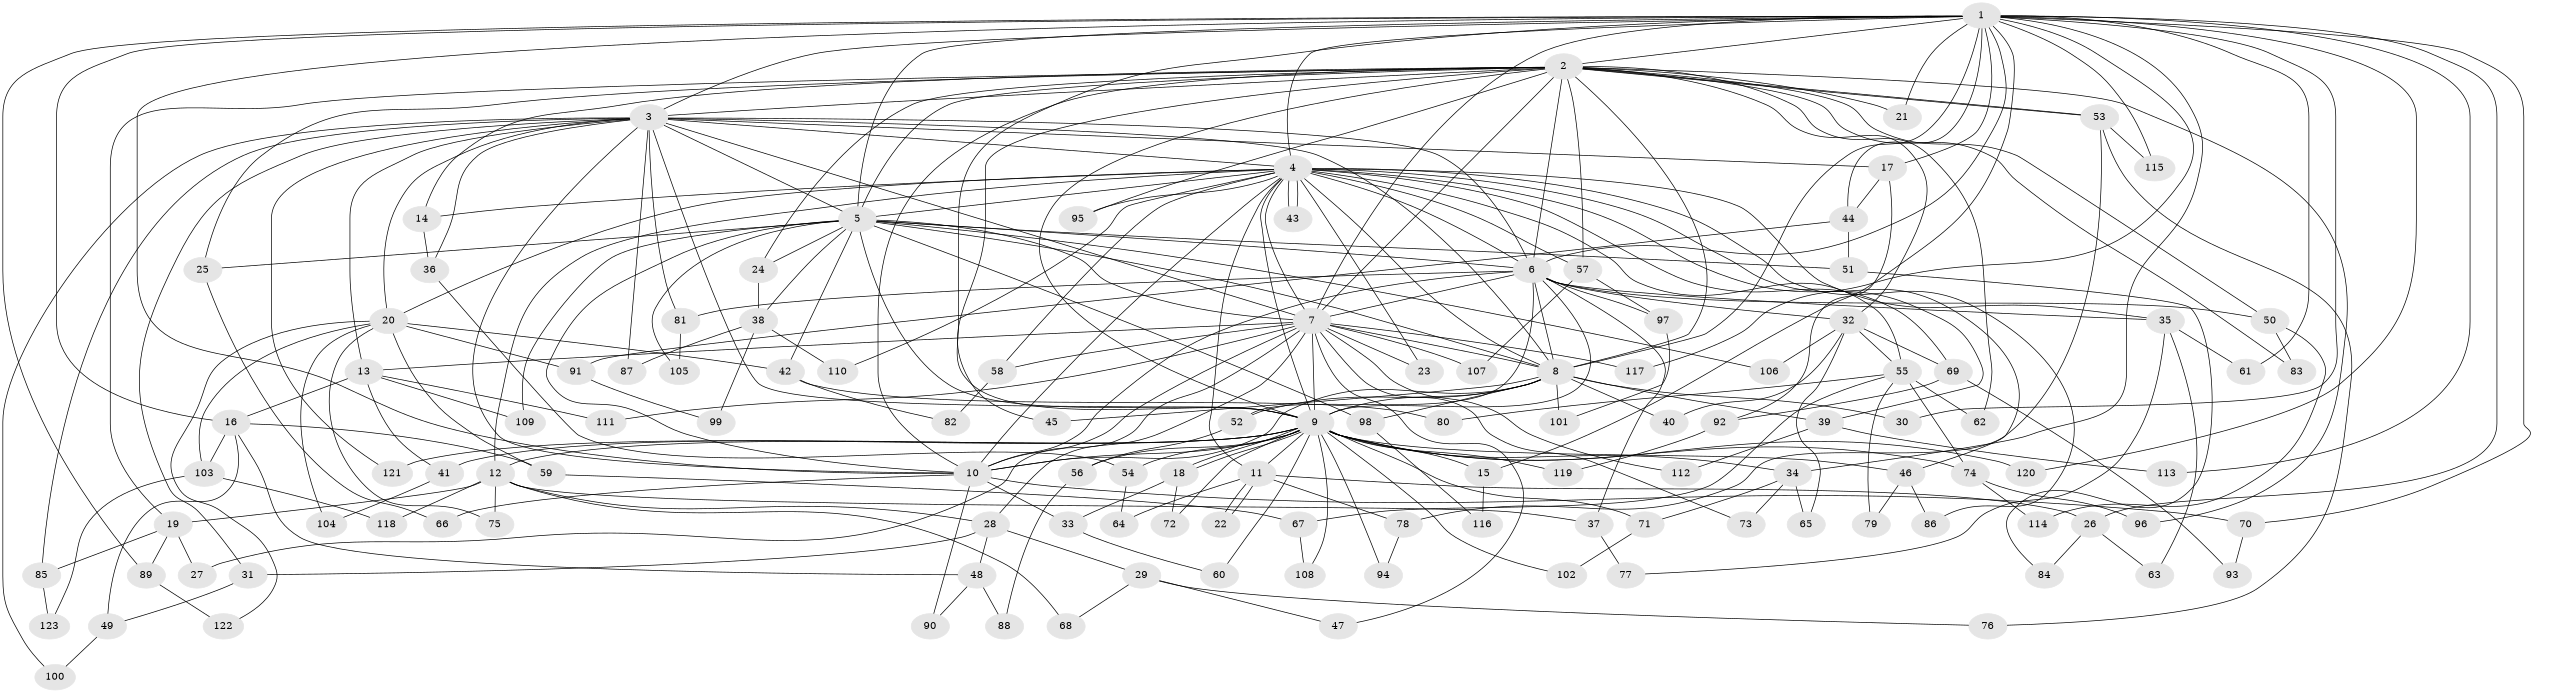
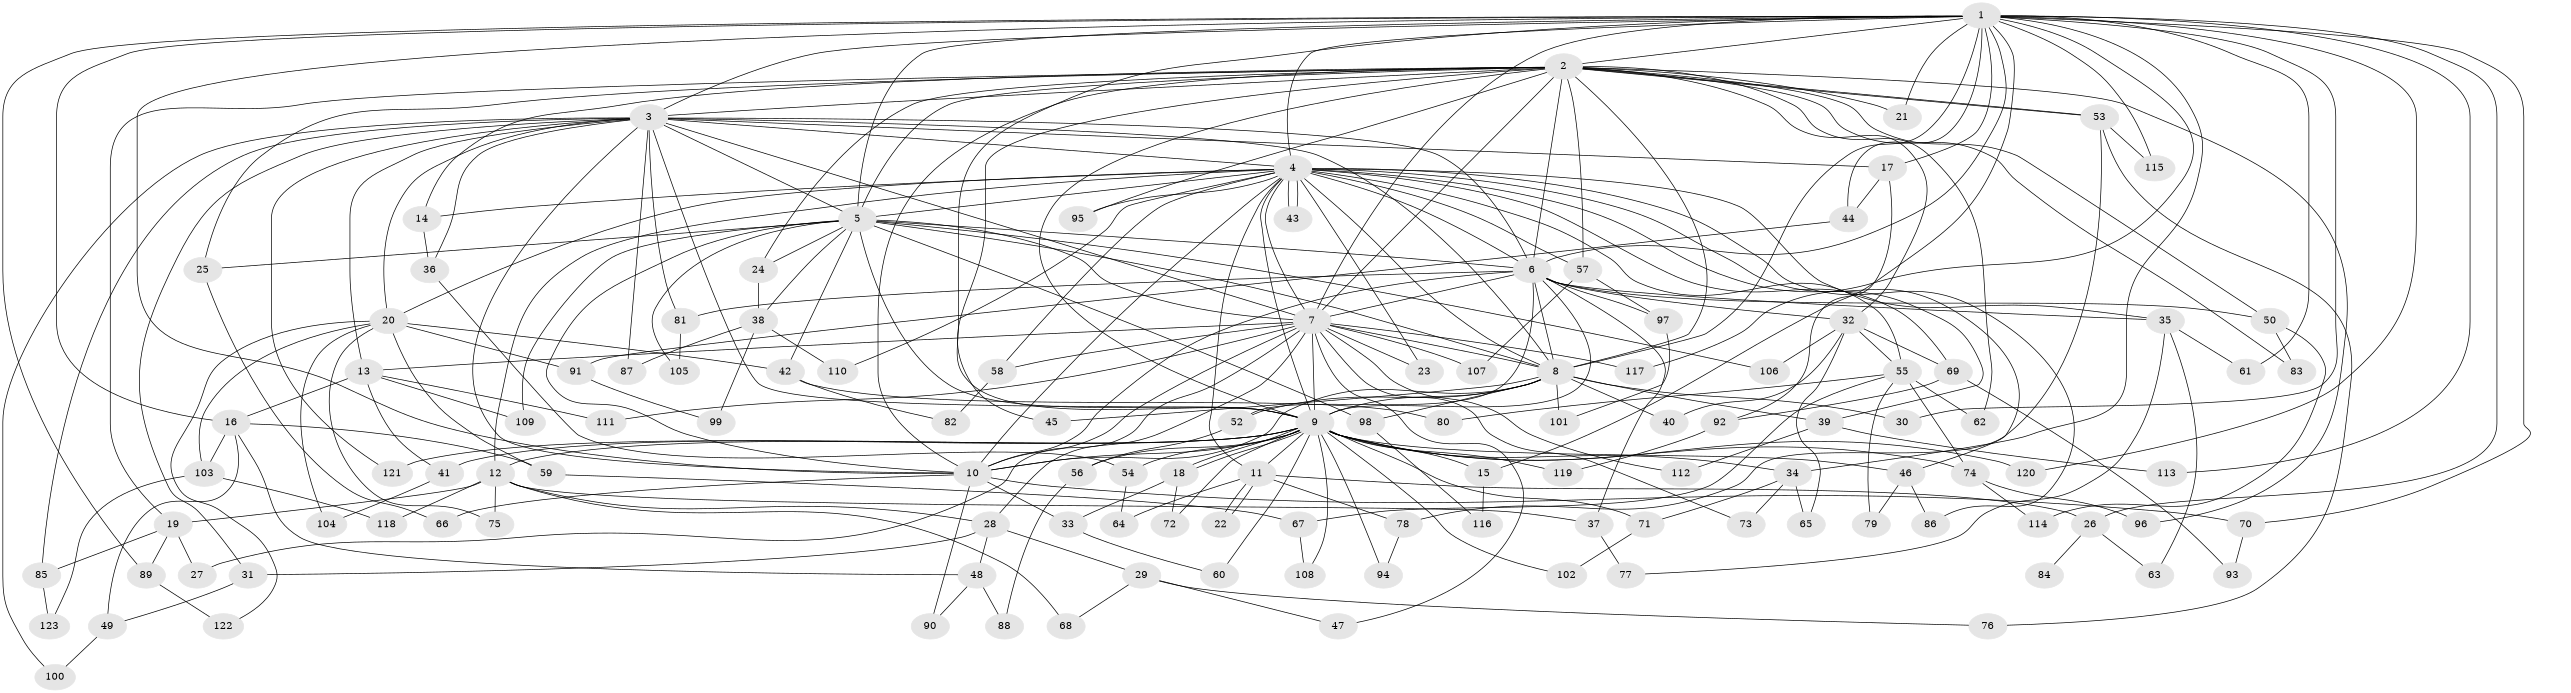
(1849, 270) -> none
